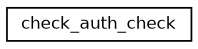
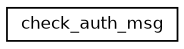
(99, 24) -> (92, 24)
